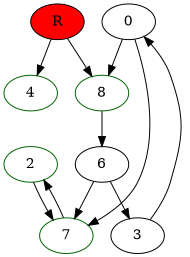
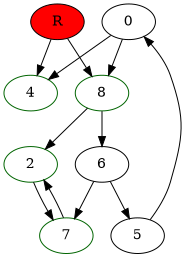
none -> (70, 125)
(149, 139) -> (85, 54)
(138, 236) -> (138, 236)
